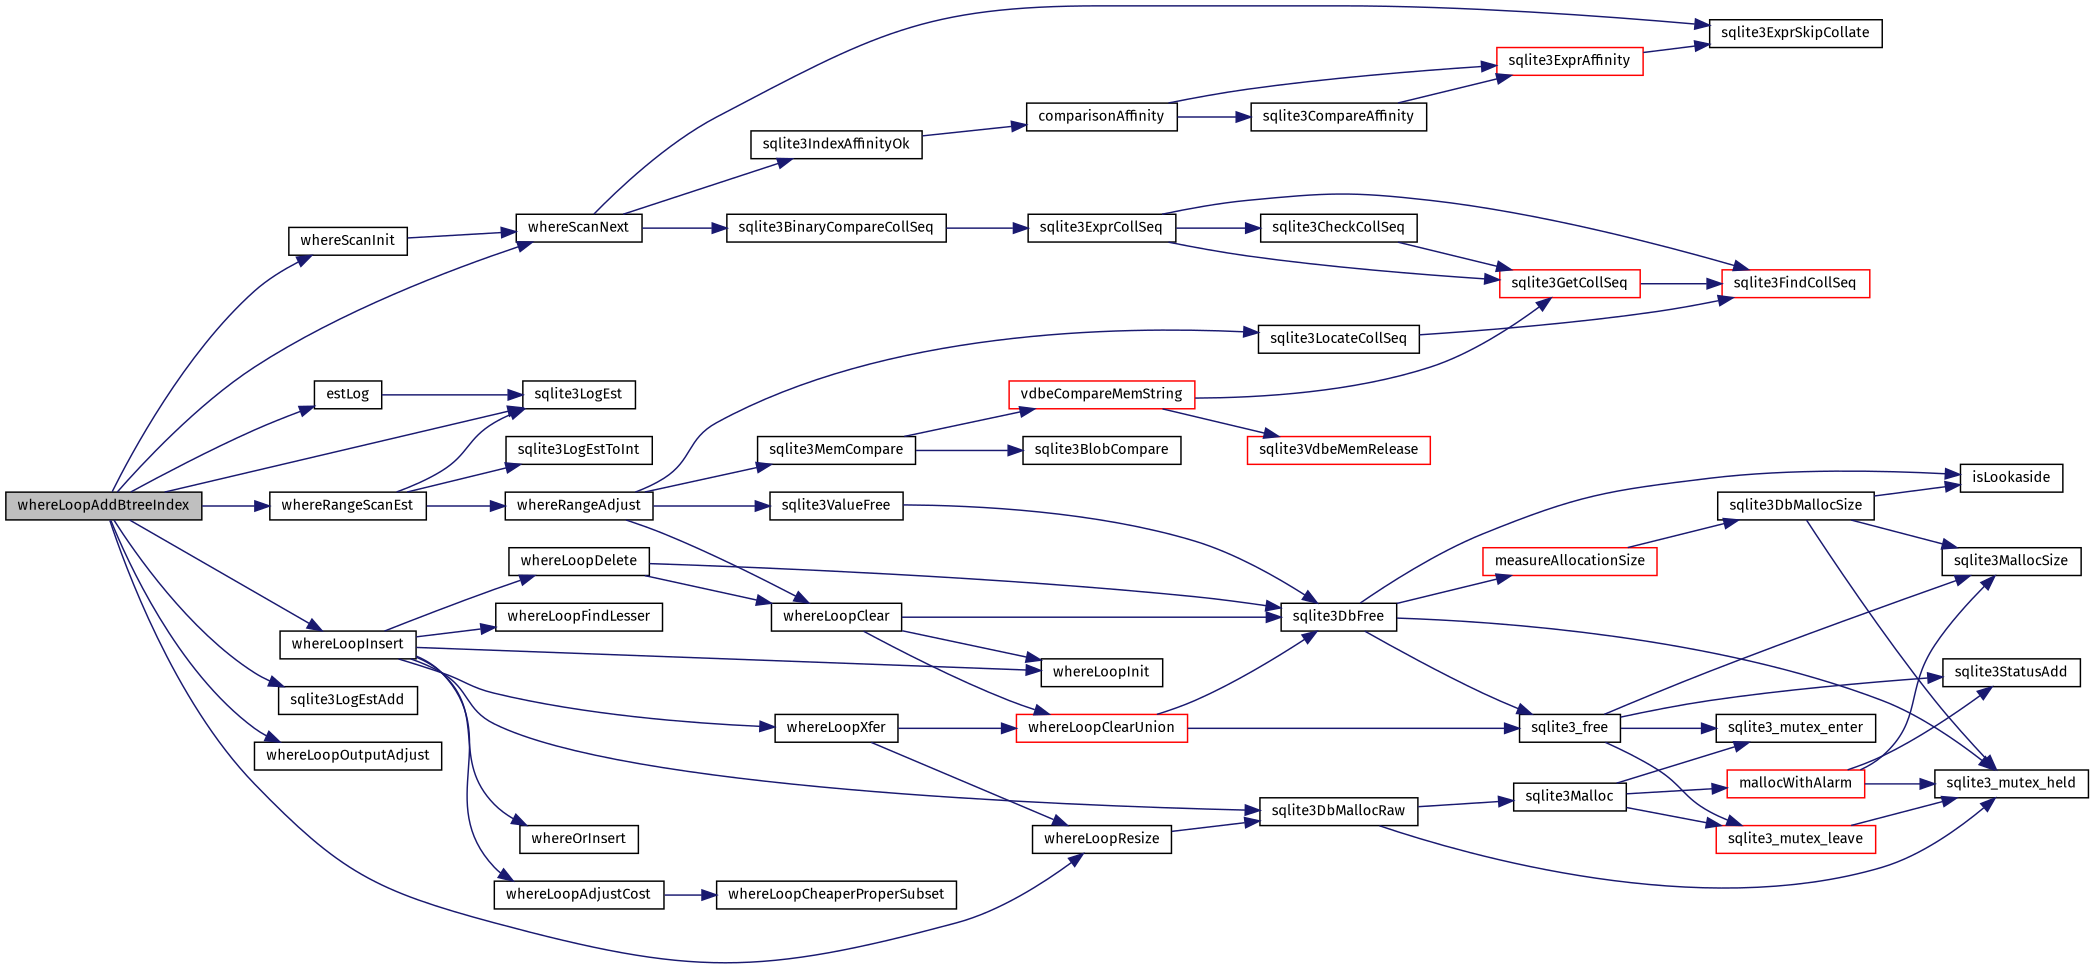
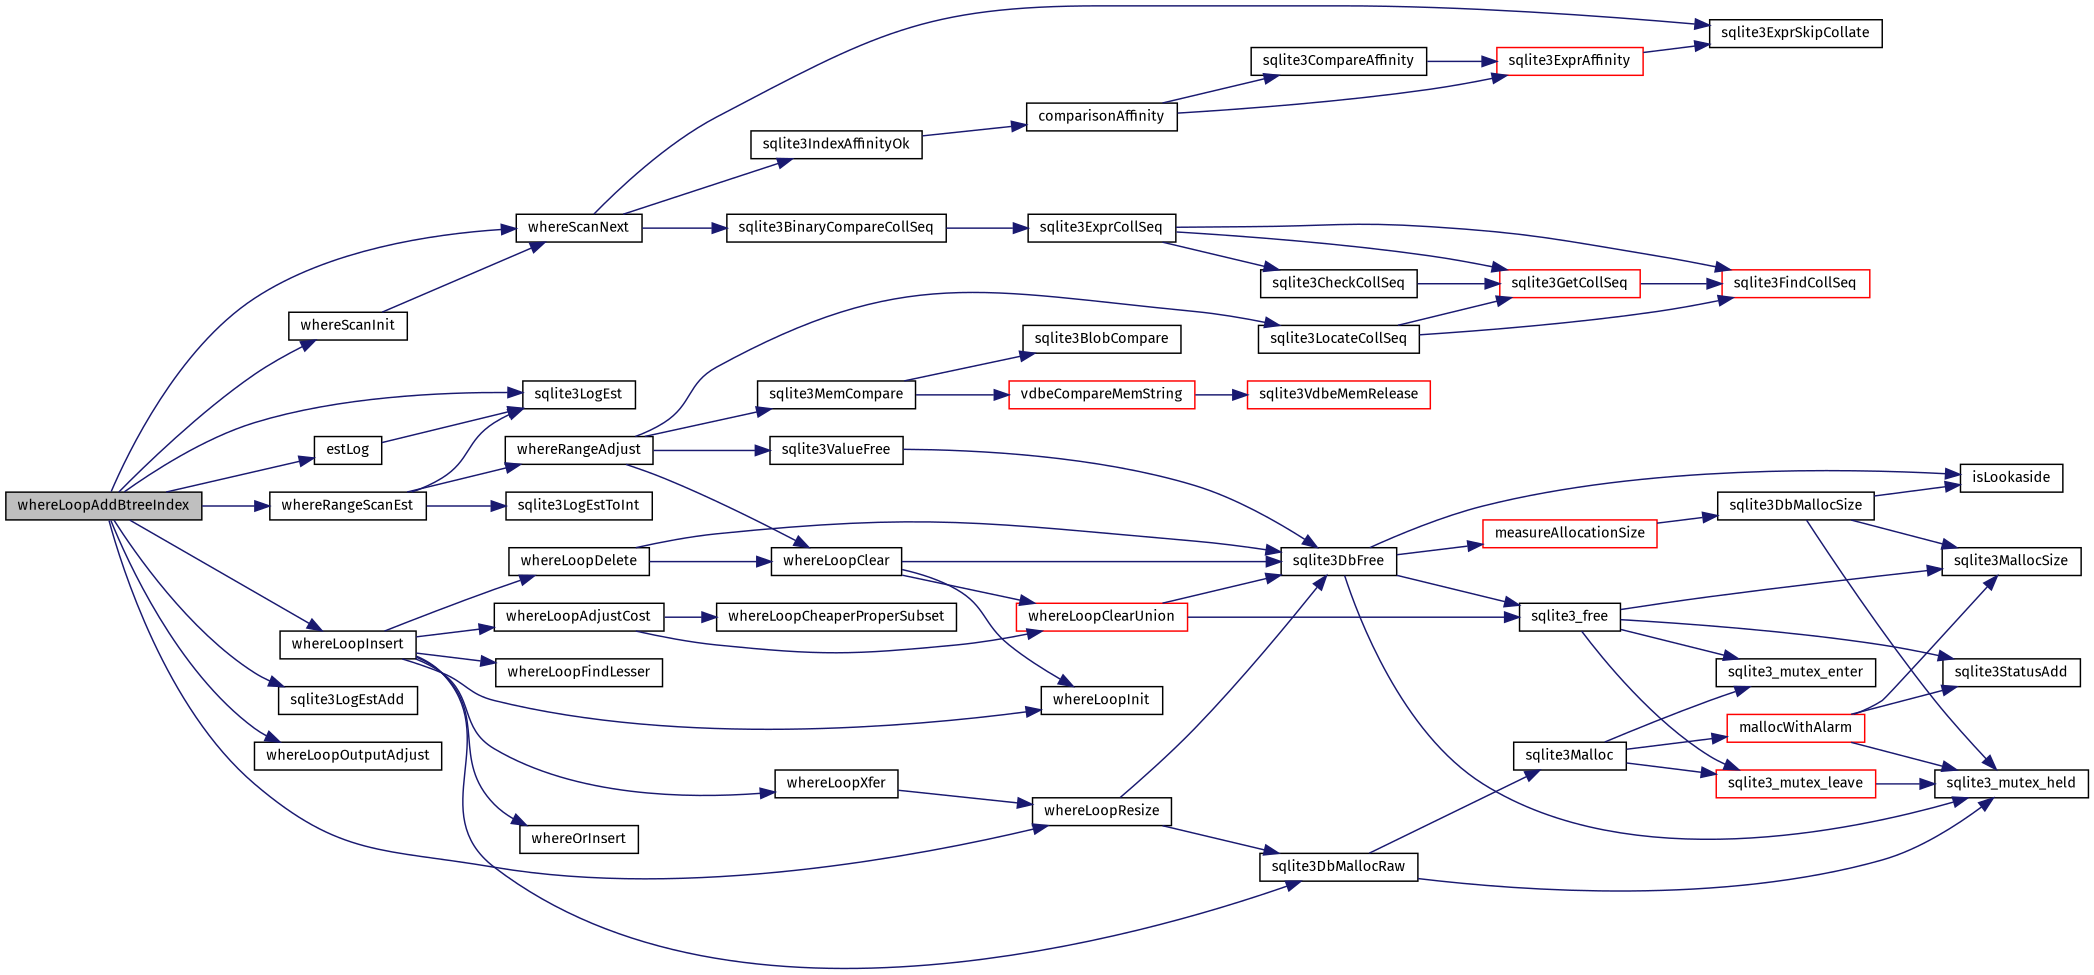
(1376, 381) -> (1448, 313)
none -> (1224, 697)
(950, 728) -> (831, 653)
